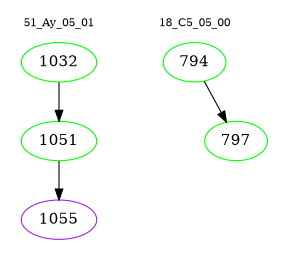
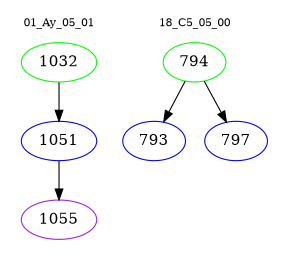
(59, 24) -> (59, 24)
(59, 141) -> (59, 141)
none -> (154, 141)
(236, 141) -> (236, 141)
